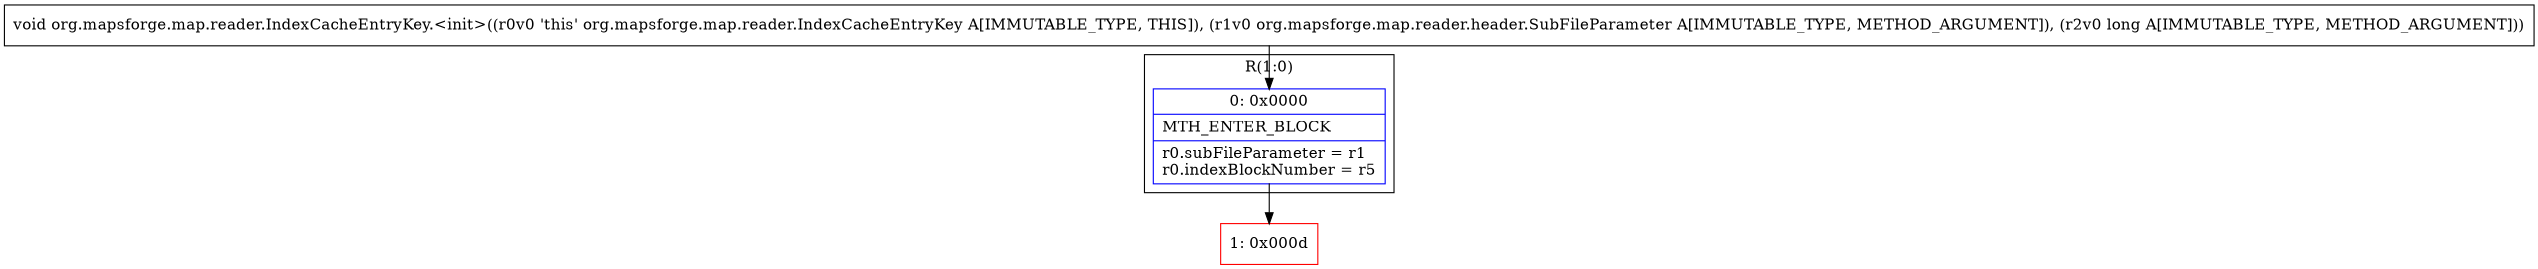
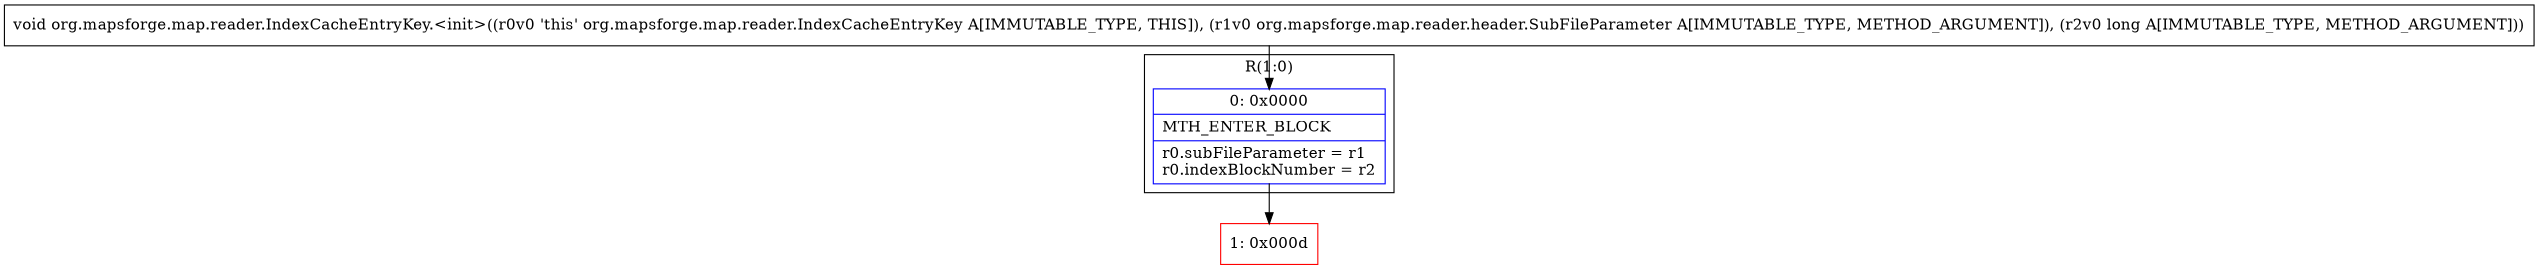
(1269, 170) -> (1269, 170)
